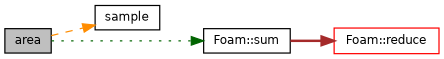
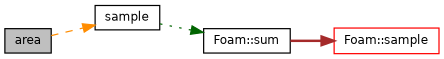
(121, 41) -> (175, 27)
(387, 41) -> (387, 41)
